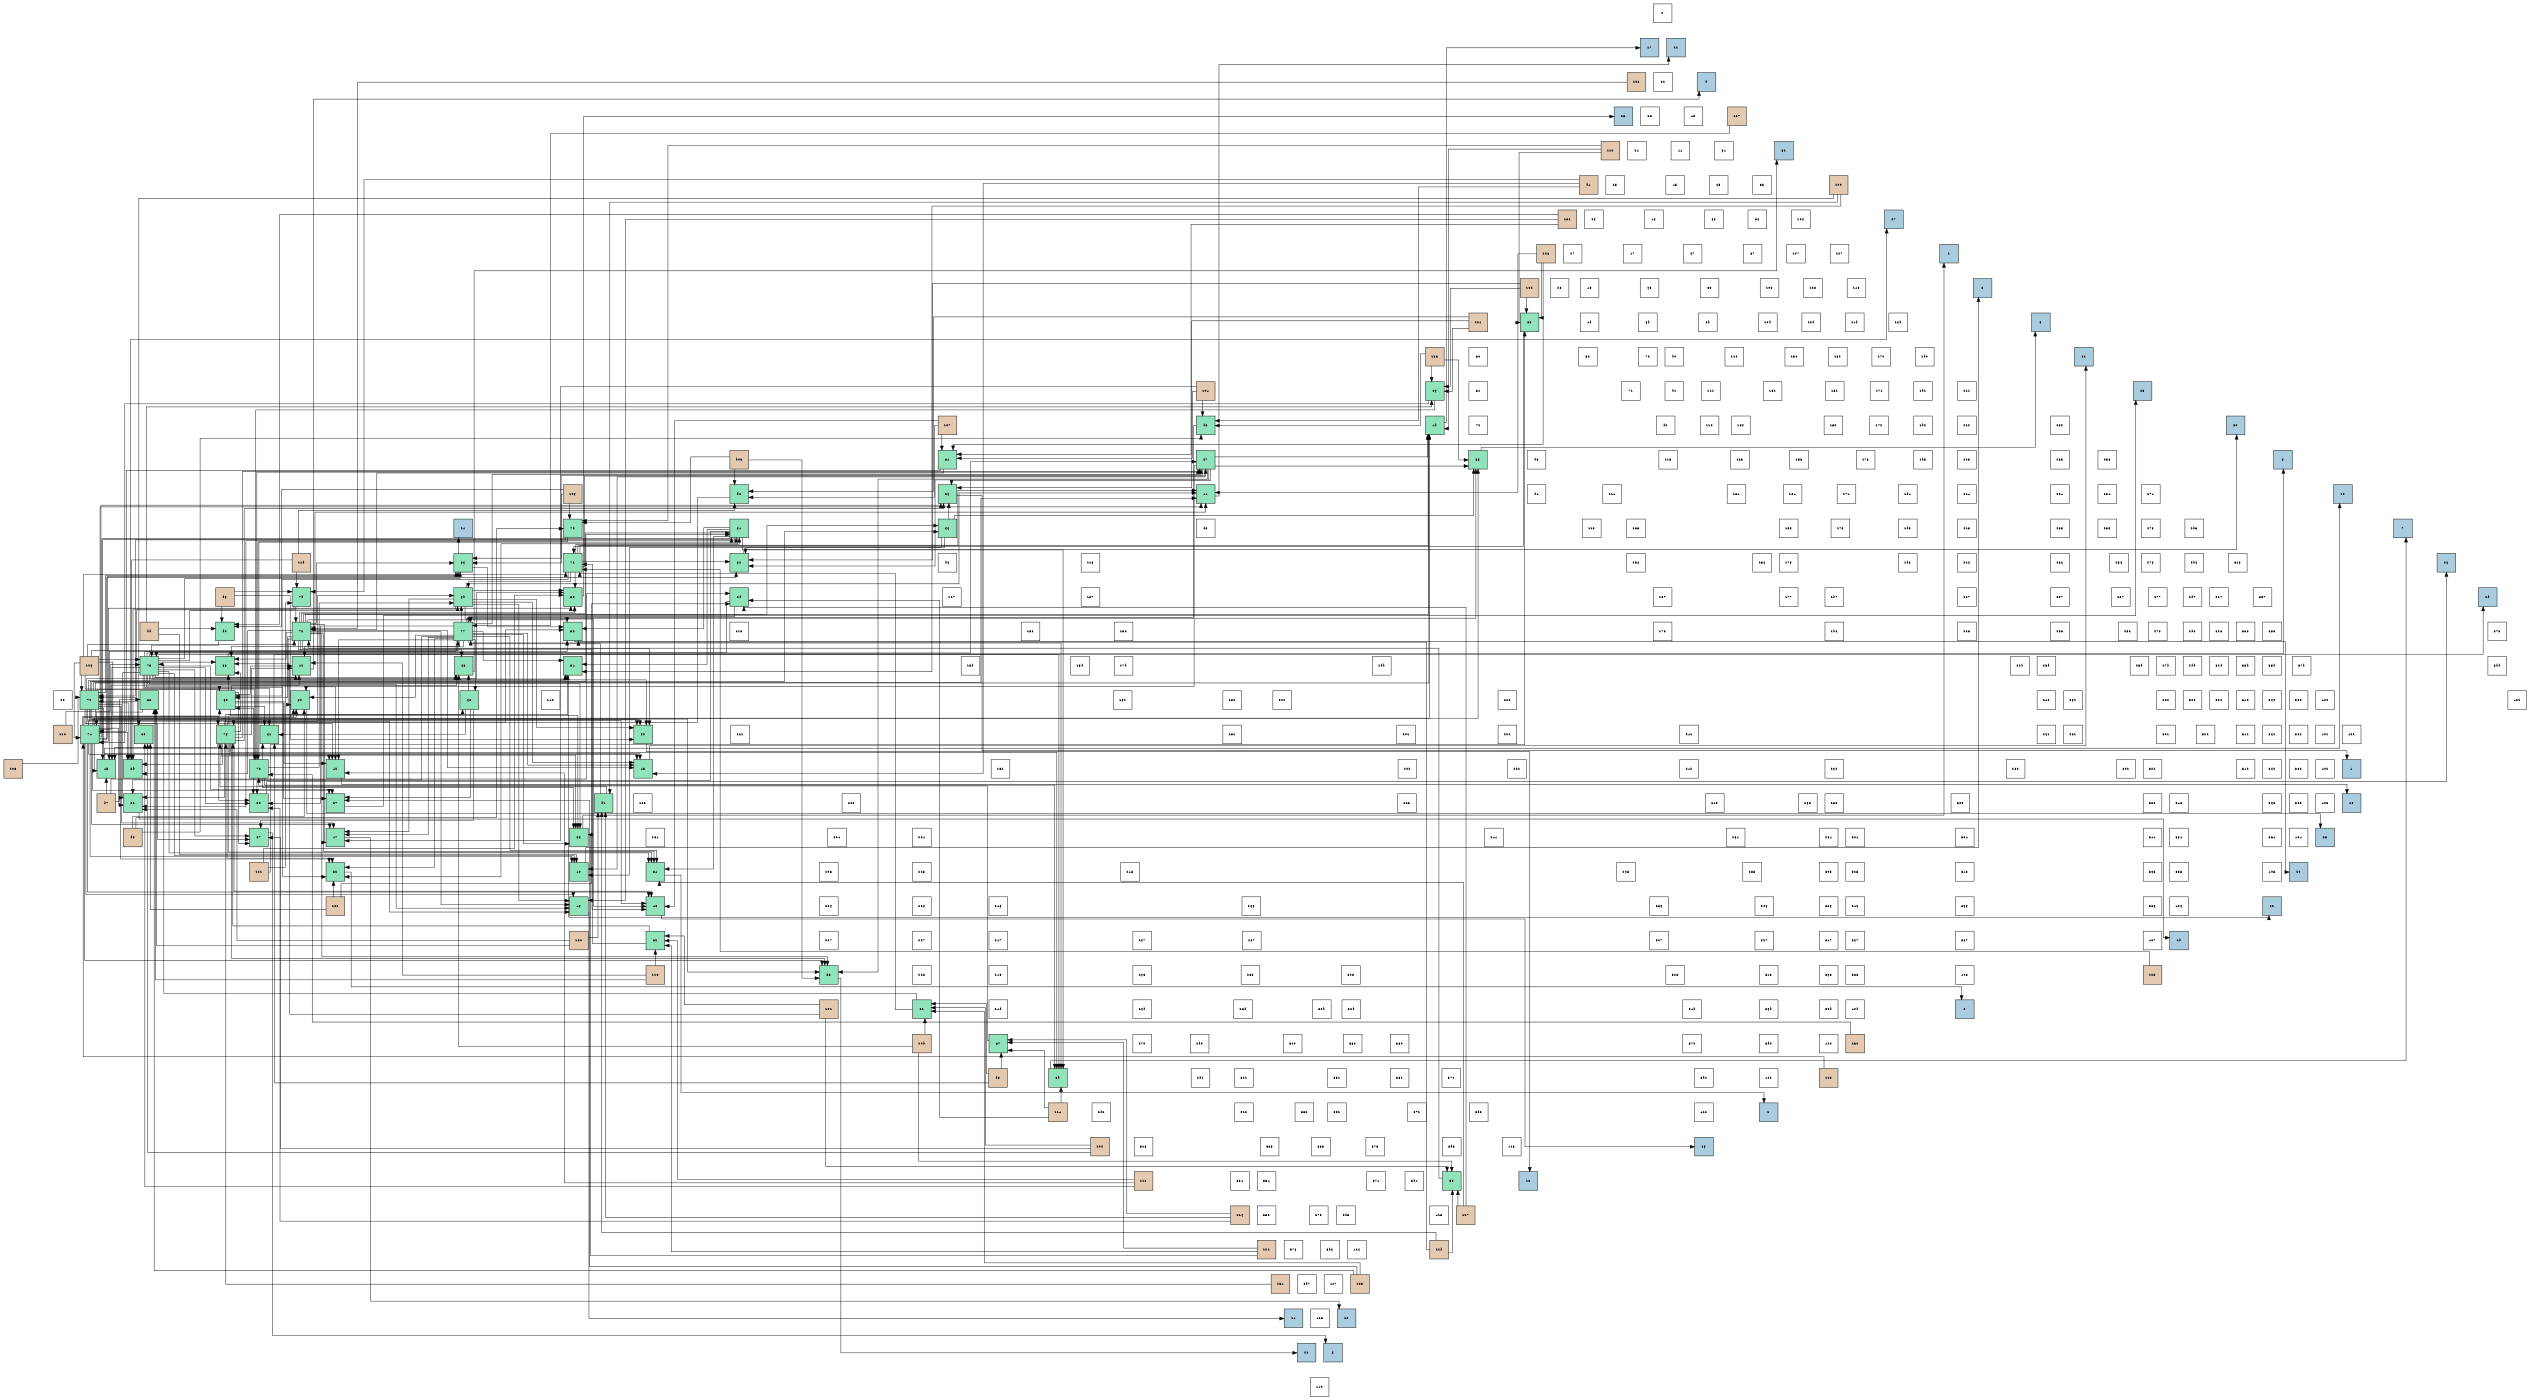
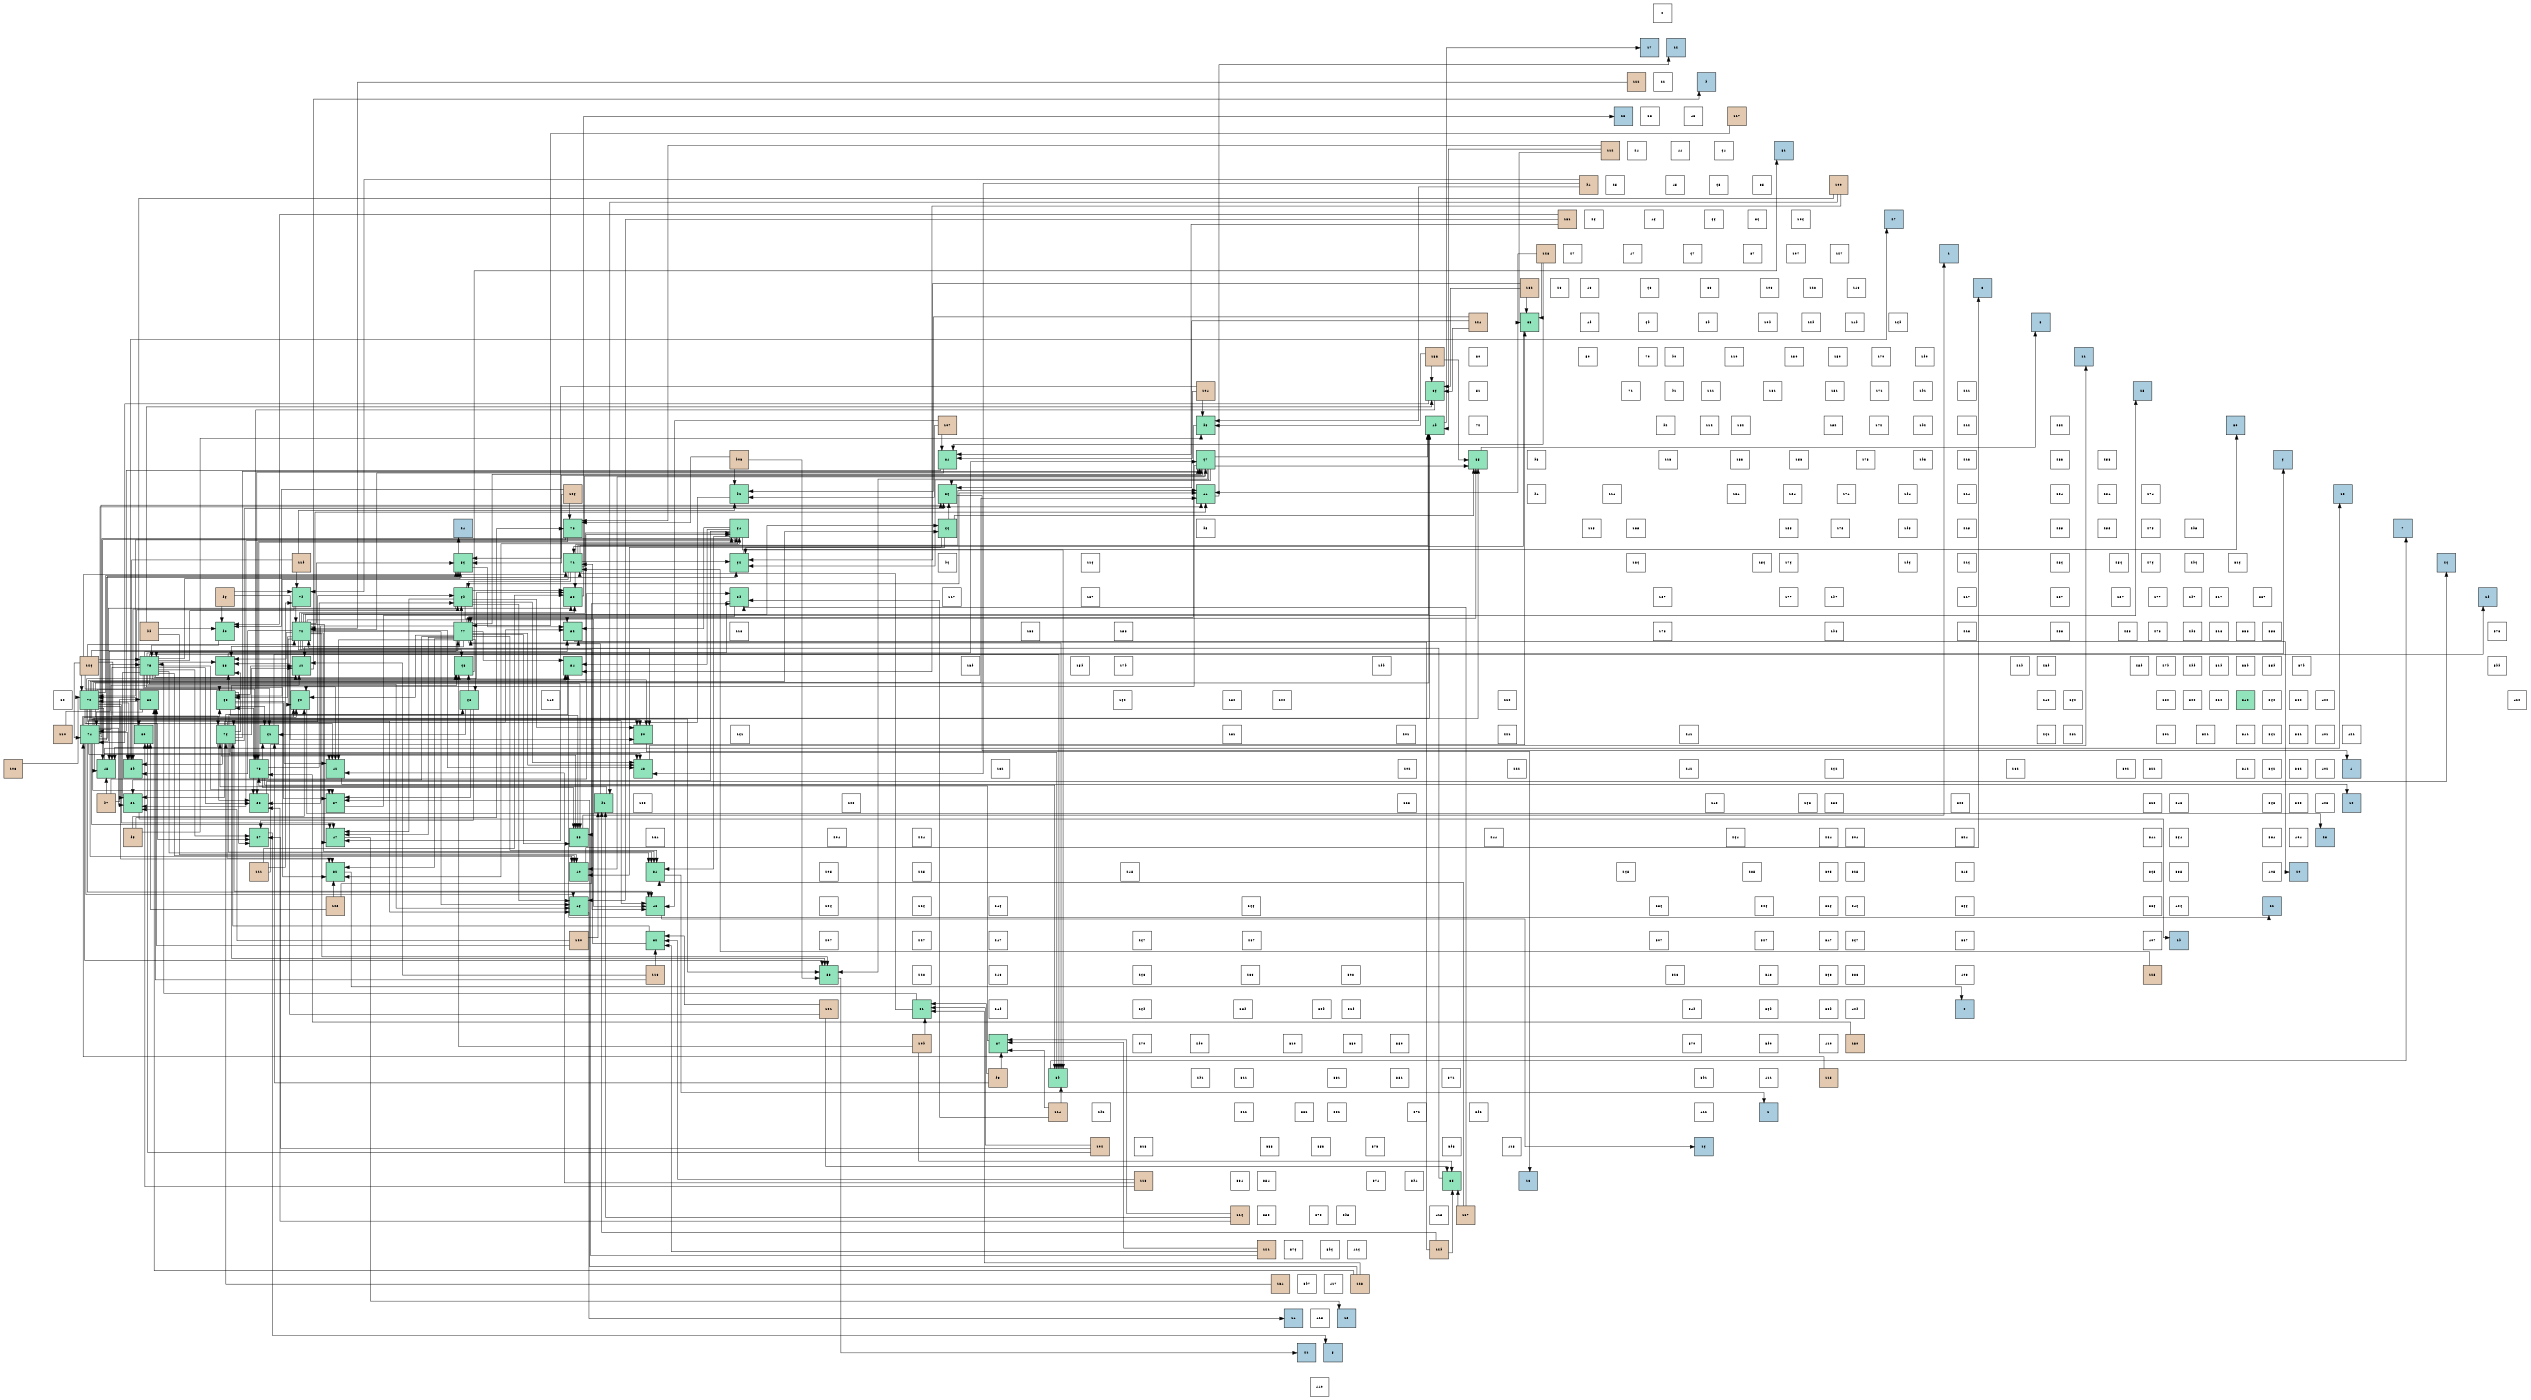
(2246, 700) -> (2246, 700)
